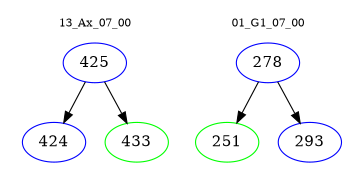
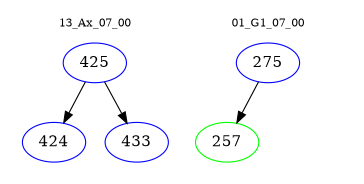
(268, 63) -> (268, 63)
(137, 142) -> (137, 142)
(227, 142) -> (227, 142)
(310, 142) -> none
